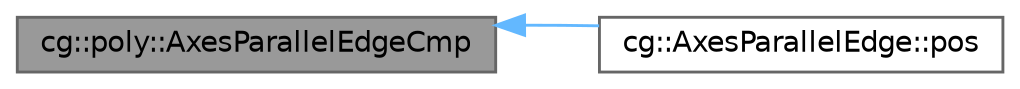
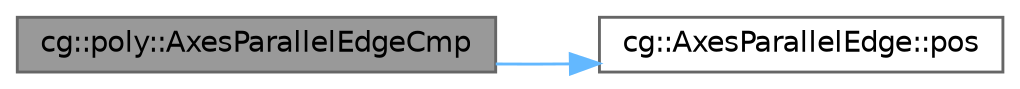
(562, 25) -> (533, 64)
